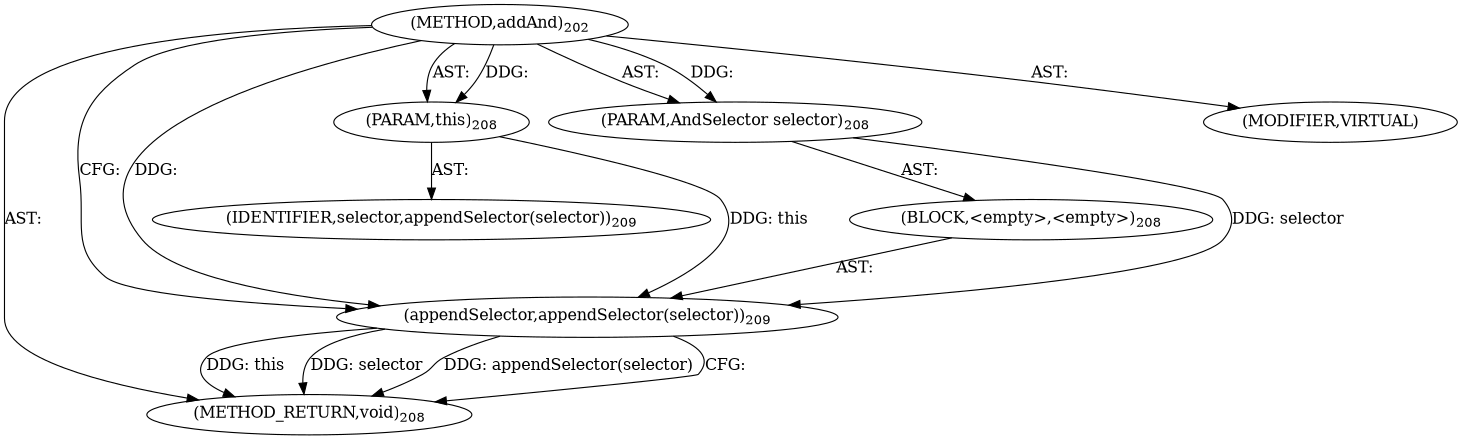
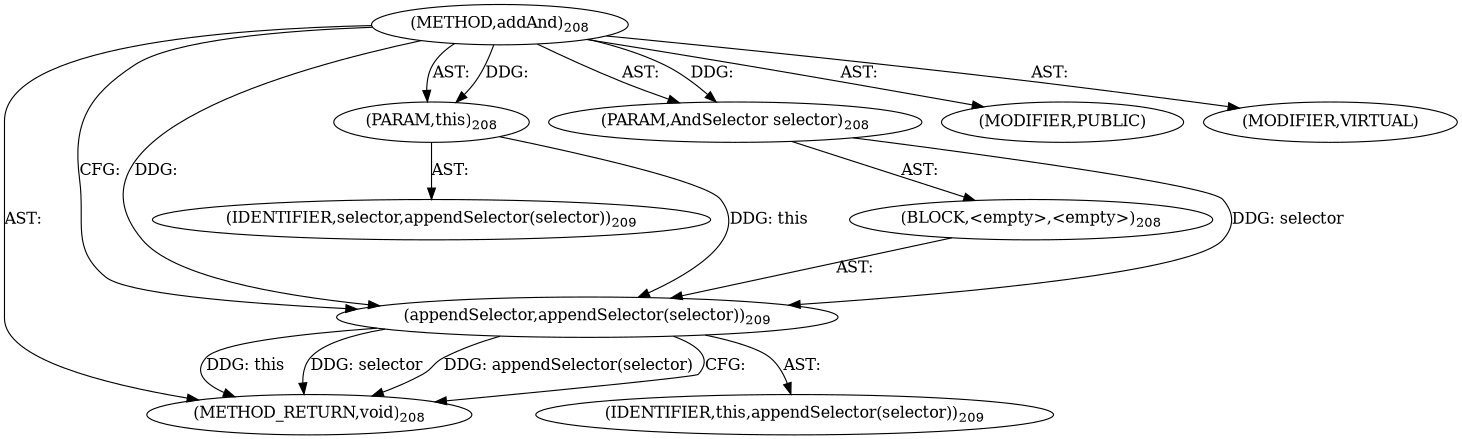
(577, 23) -> (577, 23)
none -> (1063, 122)
none -> (795, 415)
